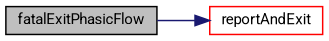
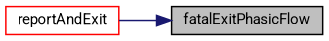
(176, 21) -> (138, 21)
